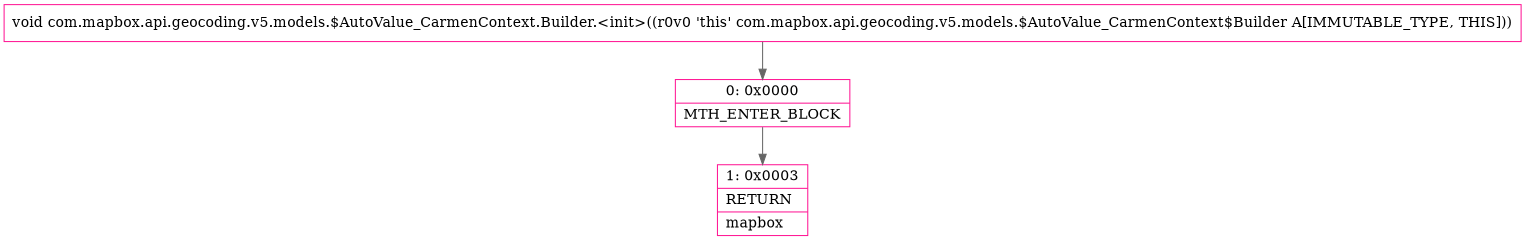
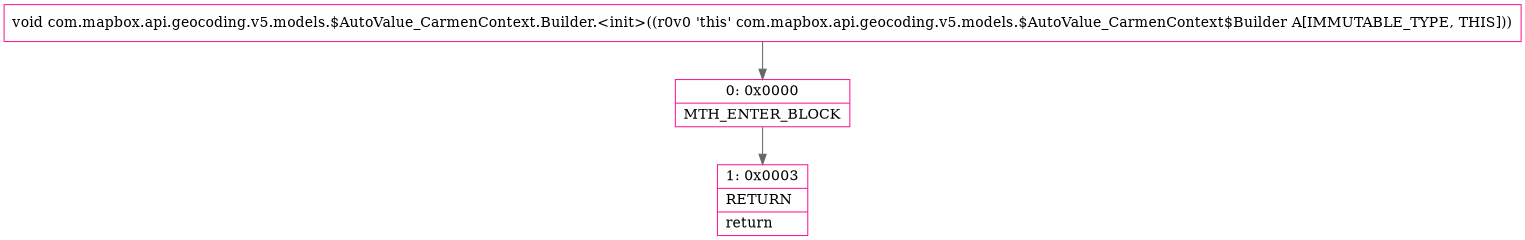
(755, 223) -> (749, 223)
